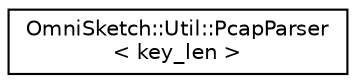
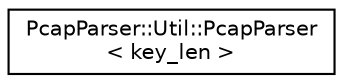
(178, 42) -> (172, 42)
